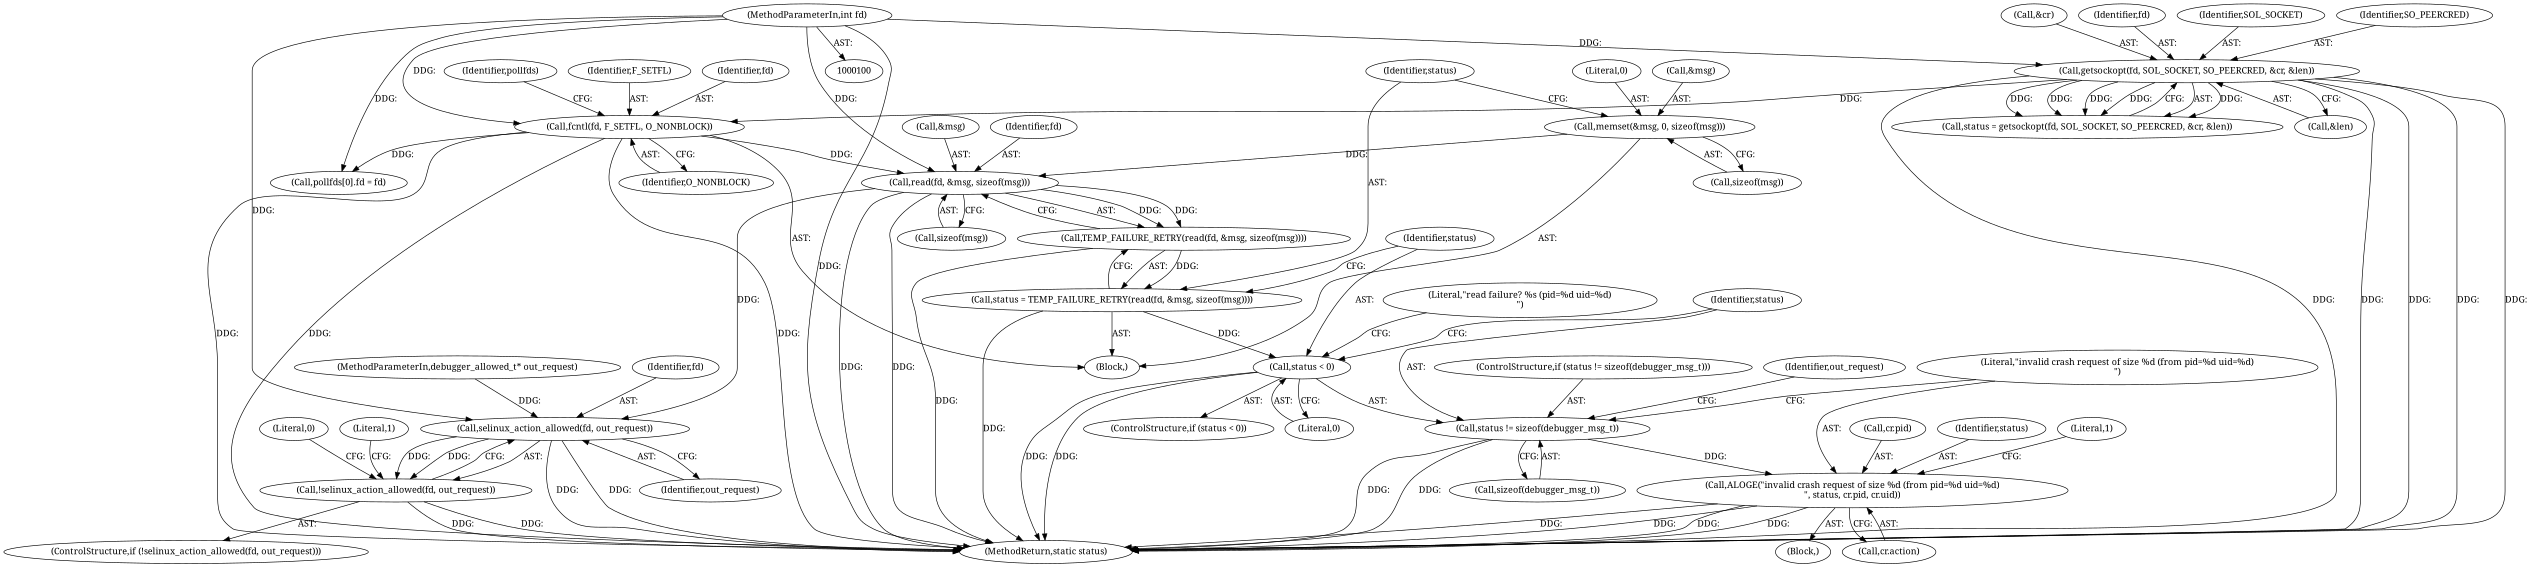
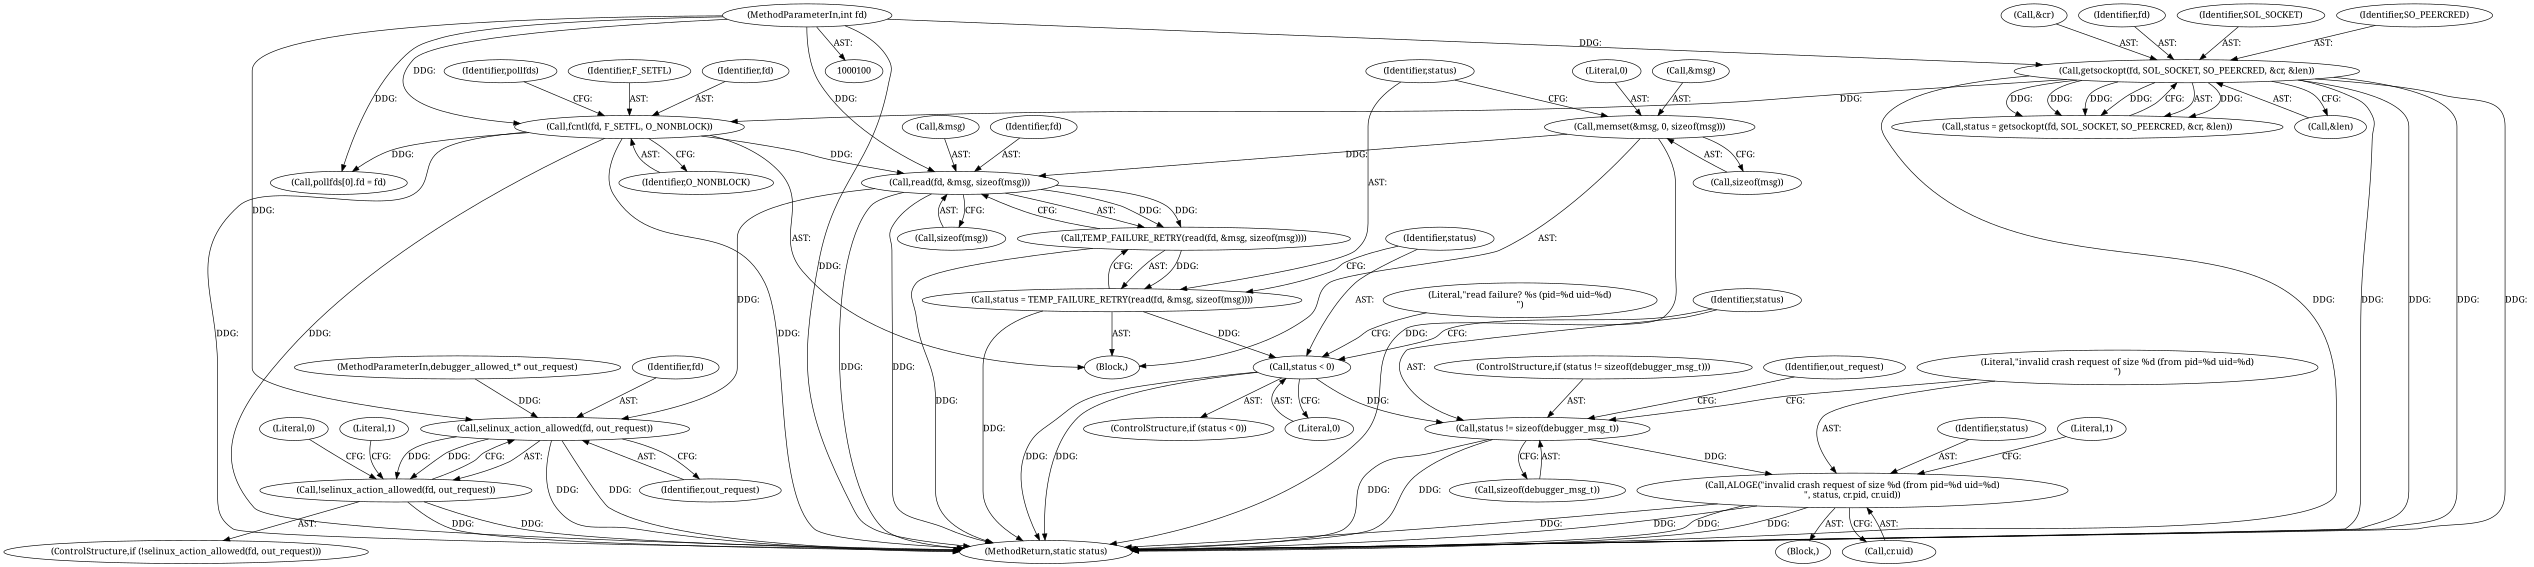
none -> (1432, 324)
(1379, 401) -> (1379, 401)
(1888, 429) -> none
(1889, 552) -> (1889, 552)
